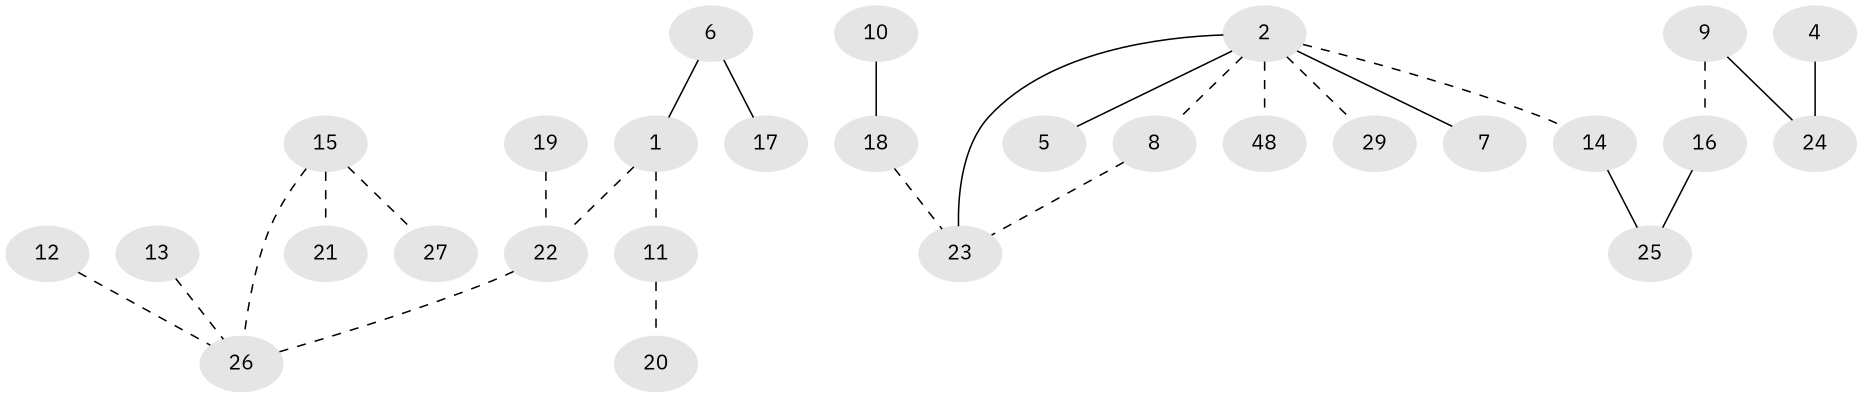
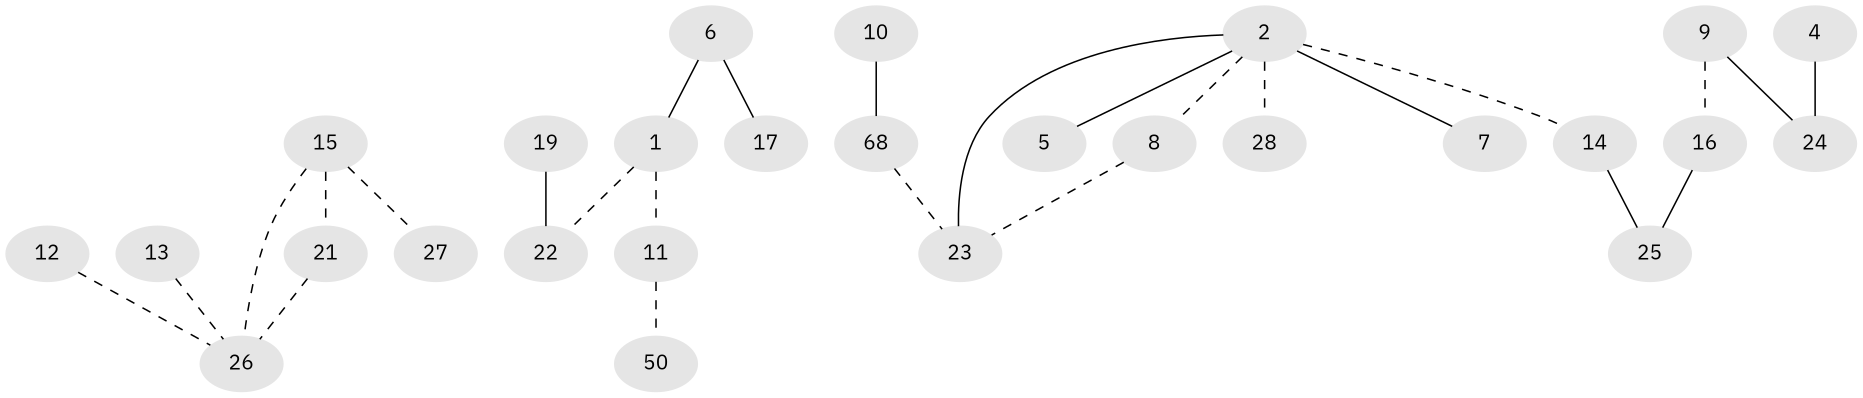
(876, 144) -> (876, 144)
(1265, 144) -> (1265, 144)
(1375, 144) -> none
(546, 199) -> (546, 199)
(397, 315) -> (284, 309)
(656, 364) -> (656, 364)
